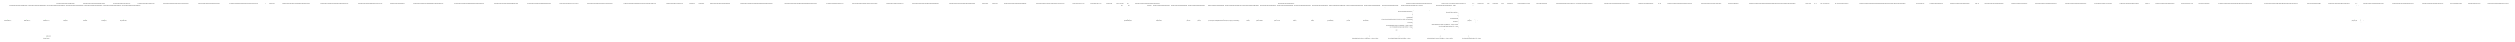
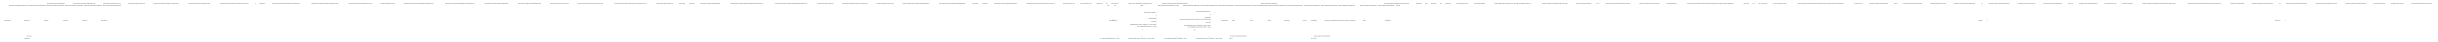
(1936, 3) -> none
(1232, 4) -> (1228, 29)
(1388, 4) -> none
(1275, 11) -> (1314, 29)
(27, 21) -> none
